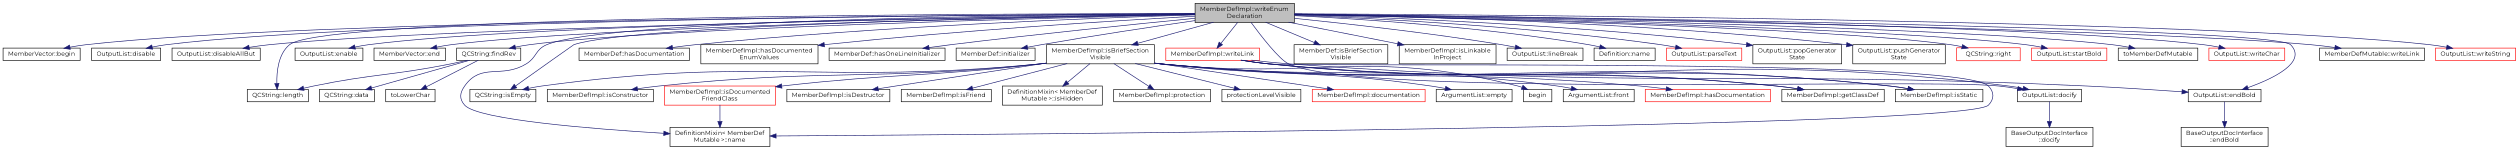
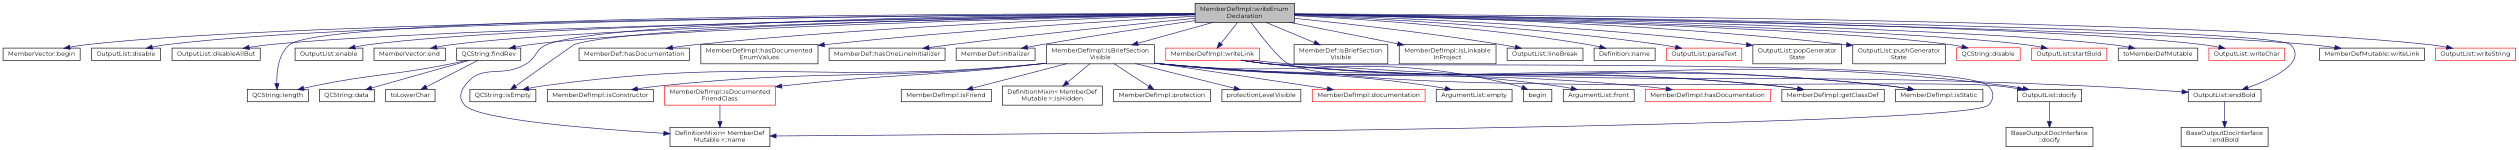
(1988, 54) -> (1988, 54)
(838, 96) -> none
